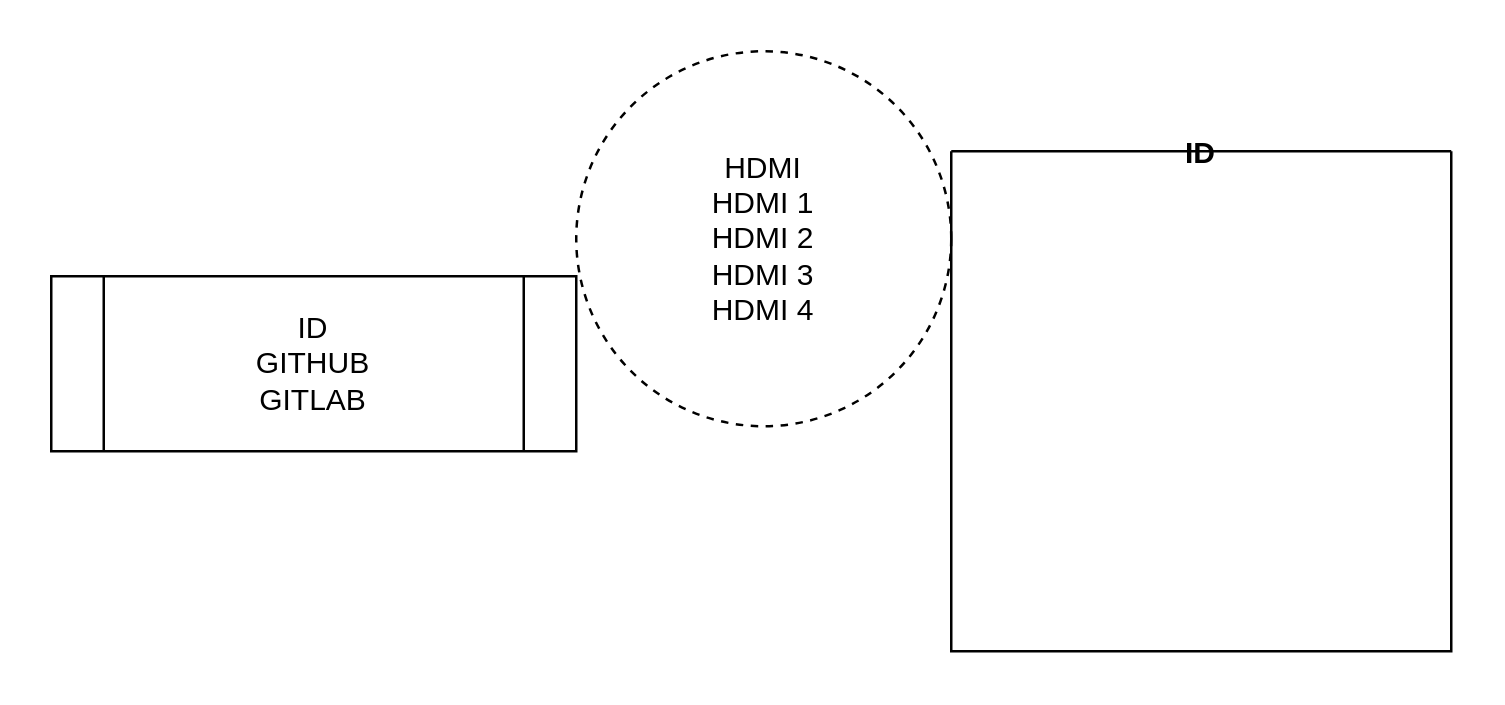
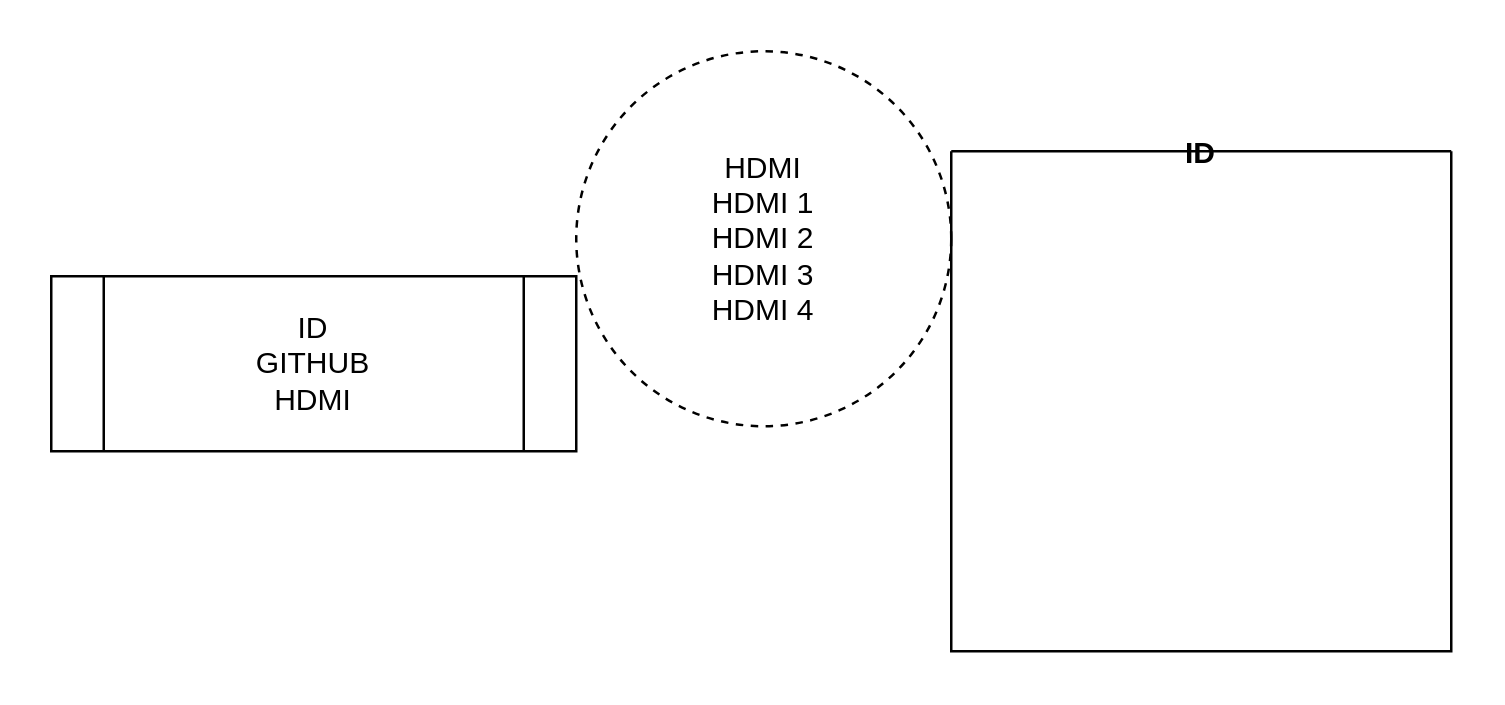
(314, 364) -> (314, 364)
